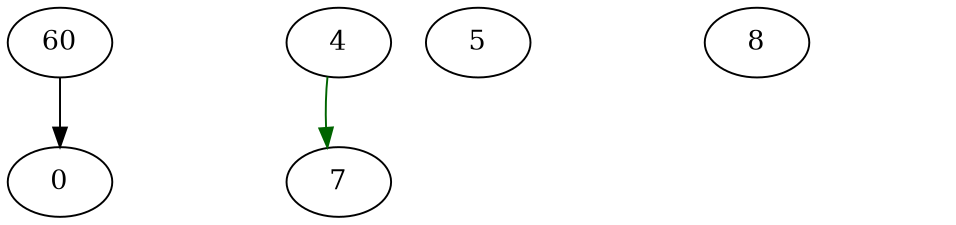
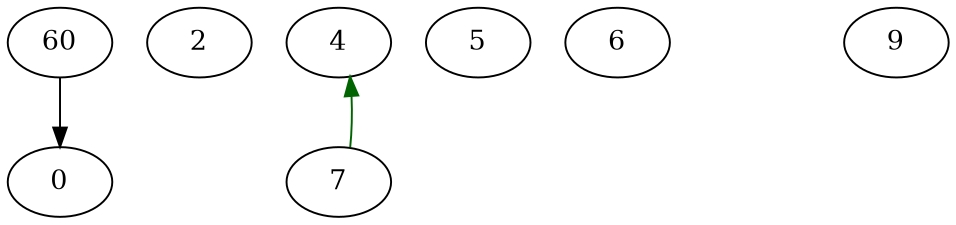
none -> (199, 43)
none -> (618, 43)
(757, 43) -> none
none -> (896, 43)
(326, 102) -> (352, 122)
